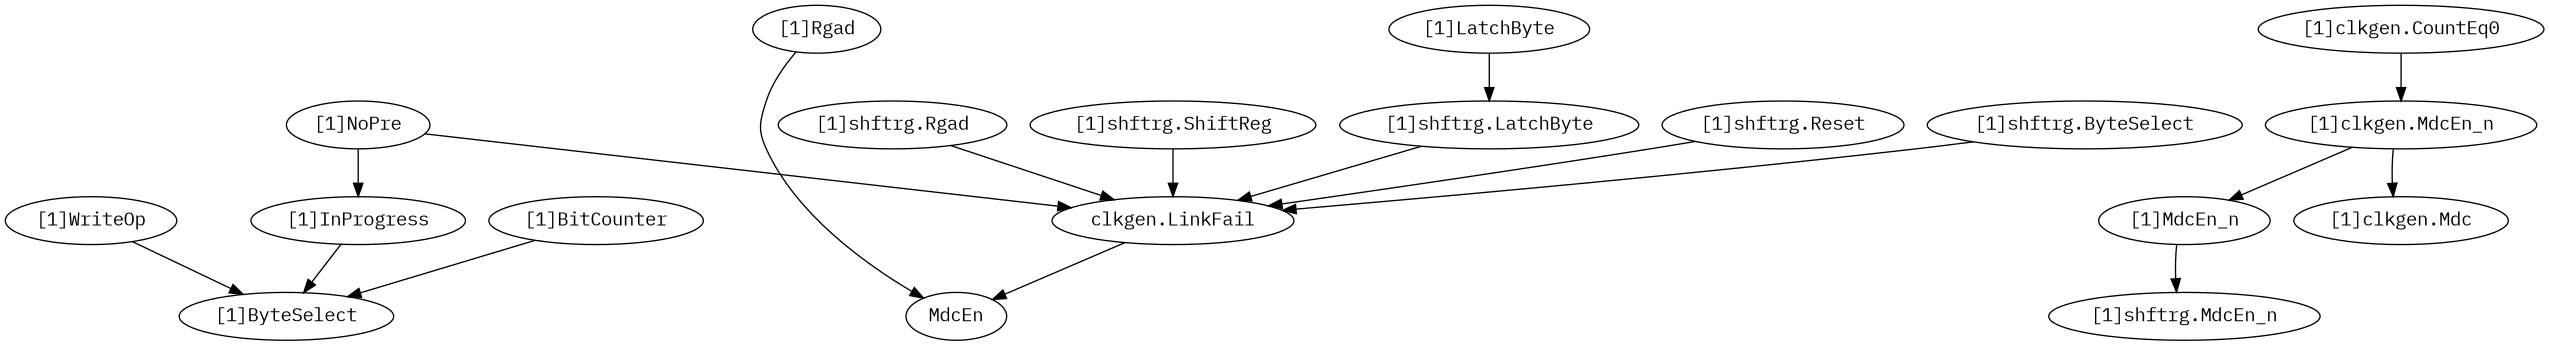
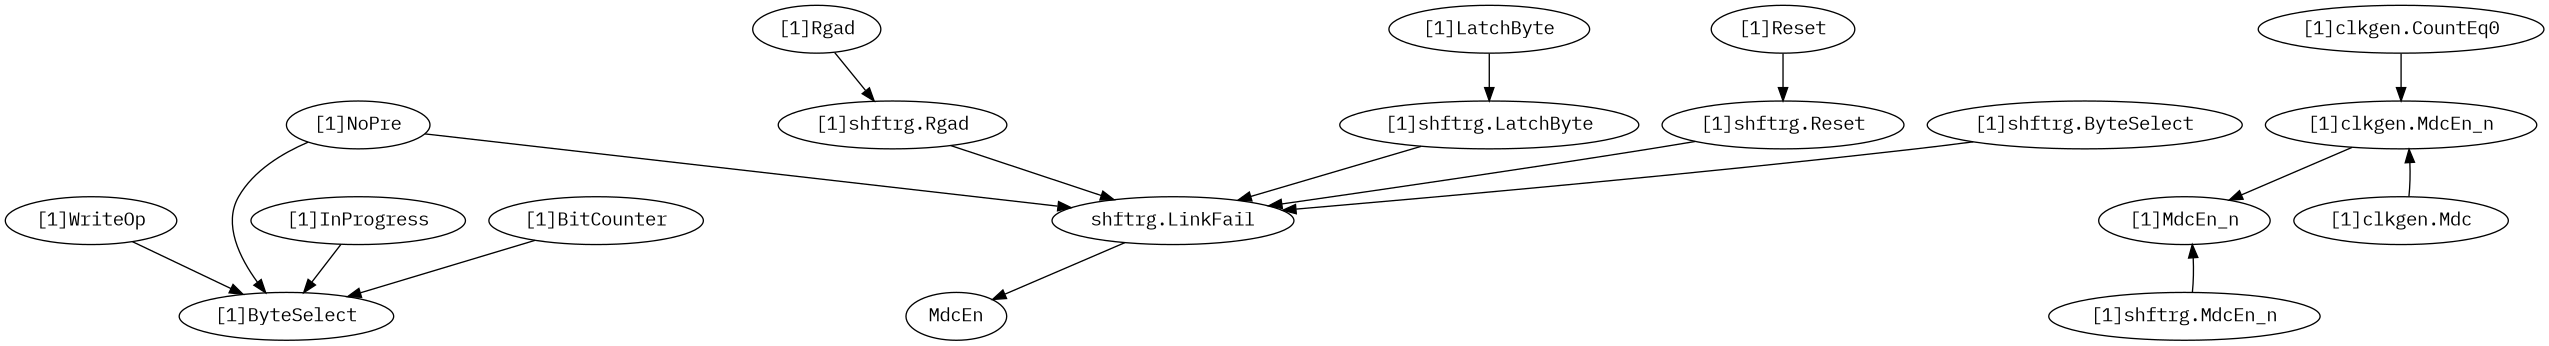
none -> (1783, 29)
(1173, 125) -> none
(358, 166) -> (238, 198)
(2392, 166) -> (2410, 180)
(792, 191) -> (850, 72)
(1173, 221) -> (1173, 221)
(2176, 262) -> (2193, 275)
